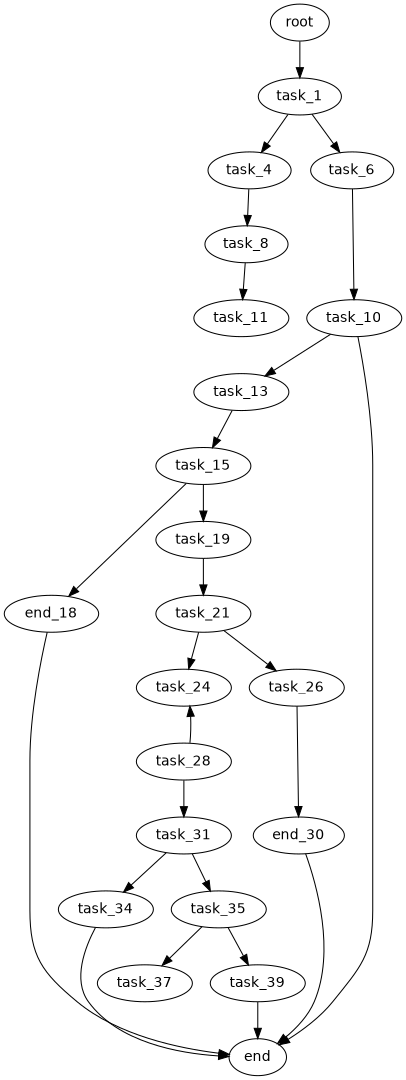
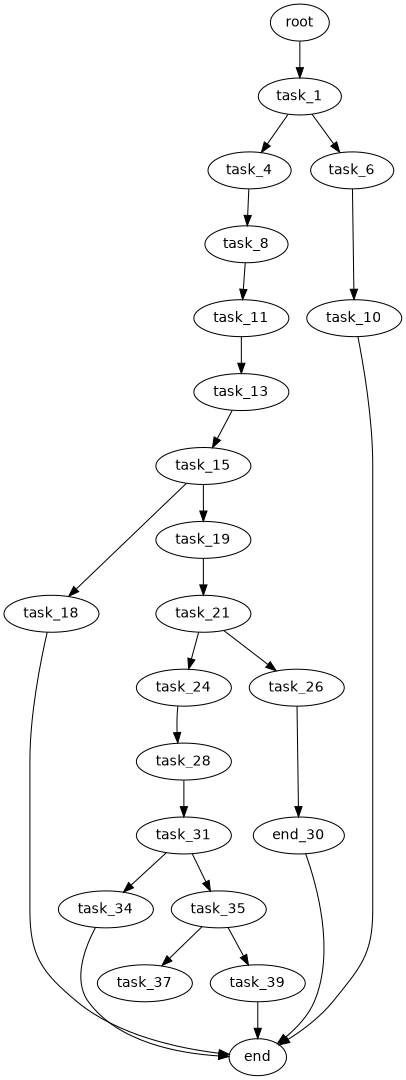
(302, 352) -> (241, 350)
(51, 614) -> (51, 614)
(191, 730) -> (177, 719)
